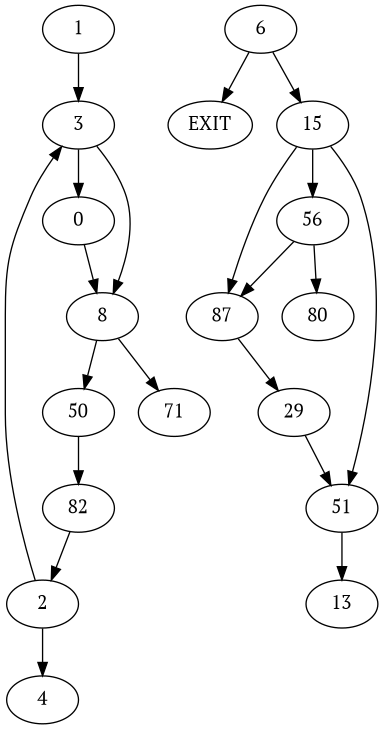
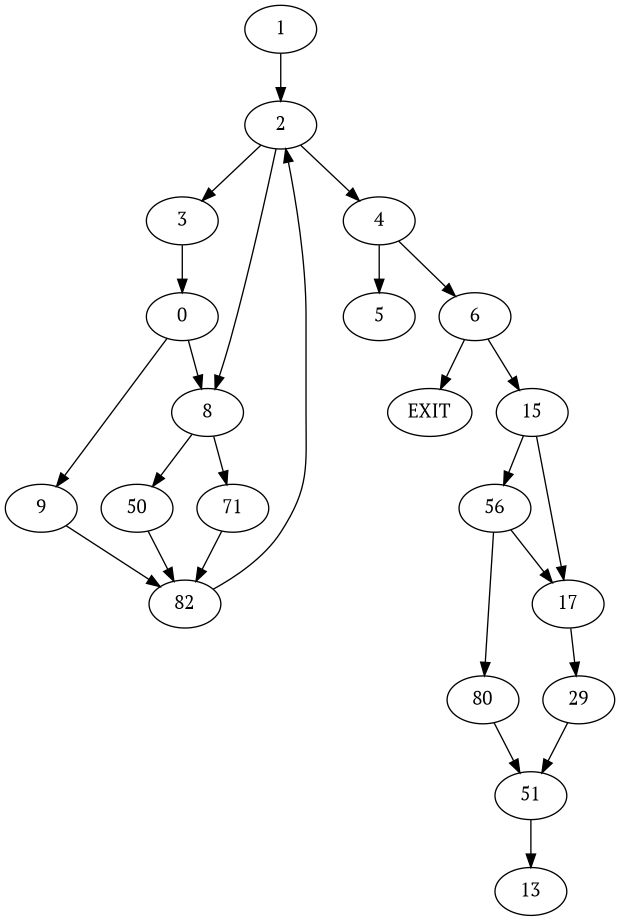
(79, 71) -> (281, 71)
(129, 210) -> (250, 263)
none -> (422, 264)
(376, 305) -> (504, 742)
(222, 317) -> (568, 604)
none -> (379, 317)
none -> (41, 508)
none -> (212, 550)
